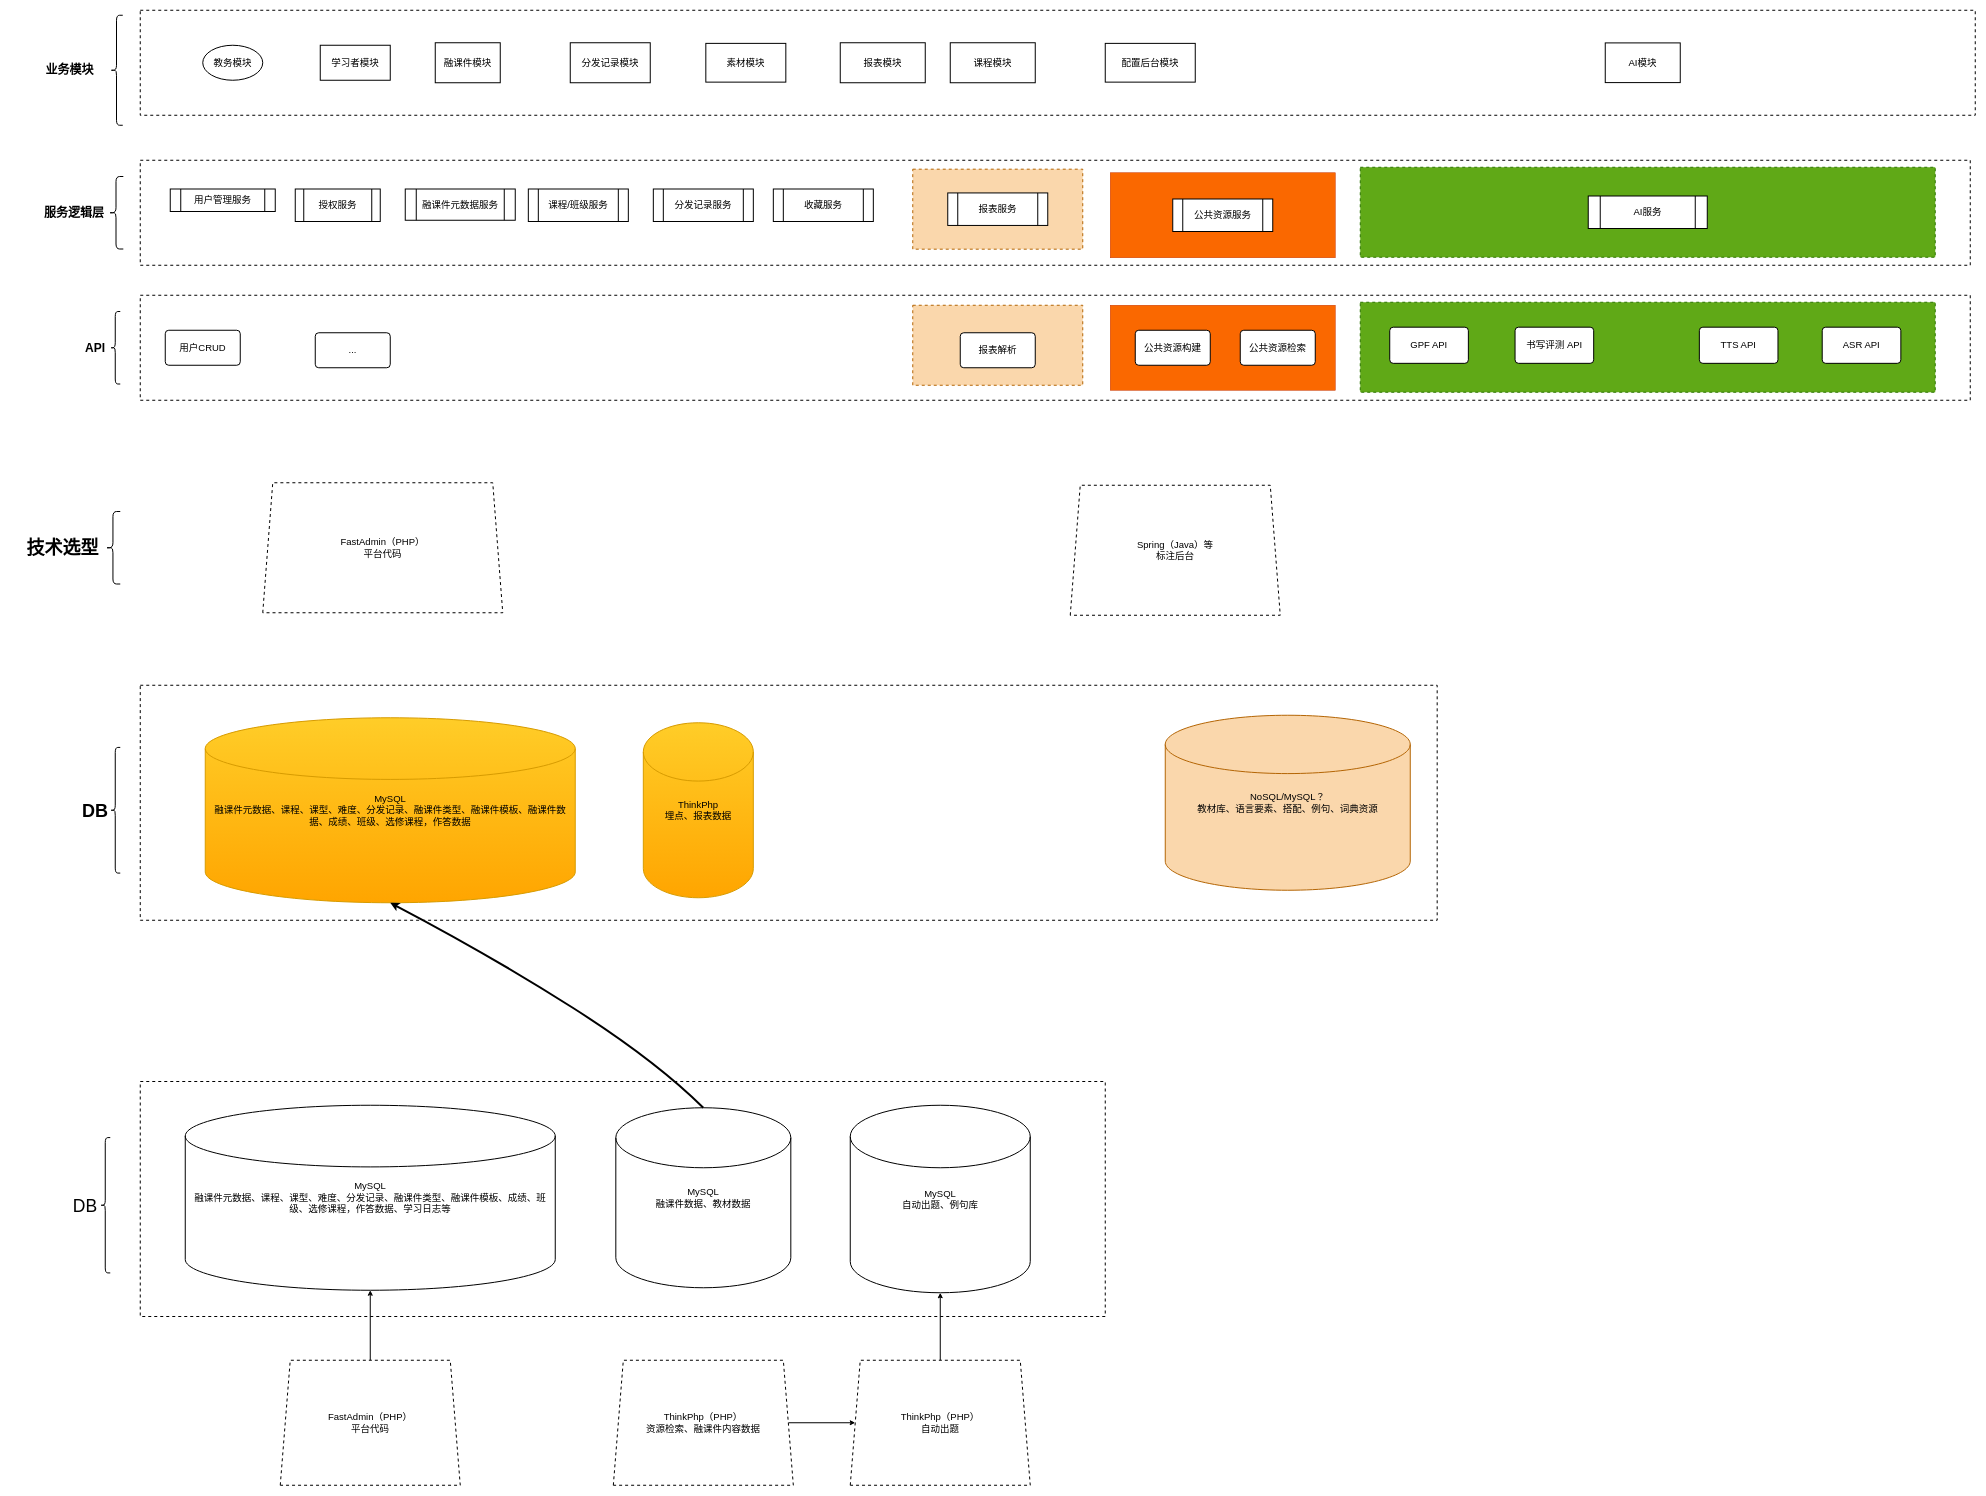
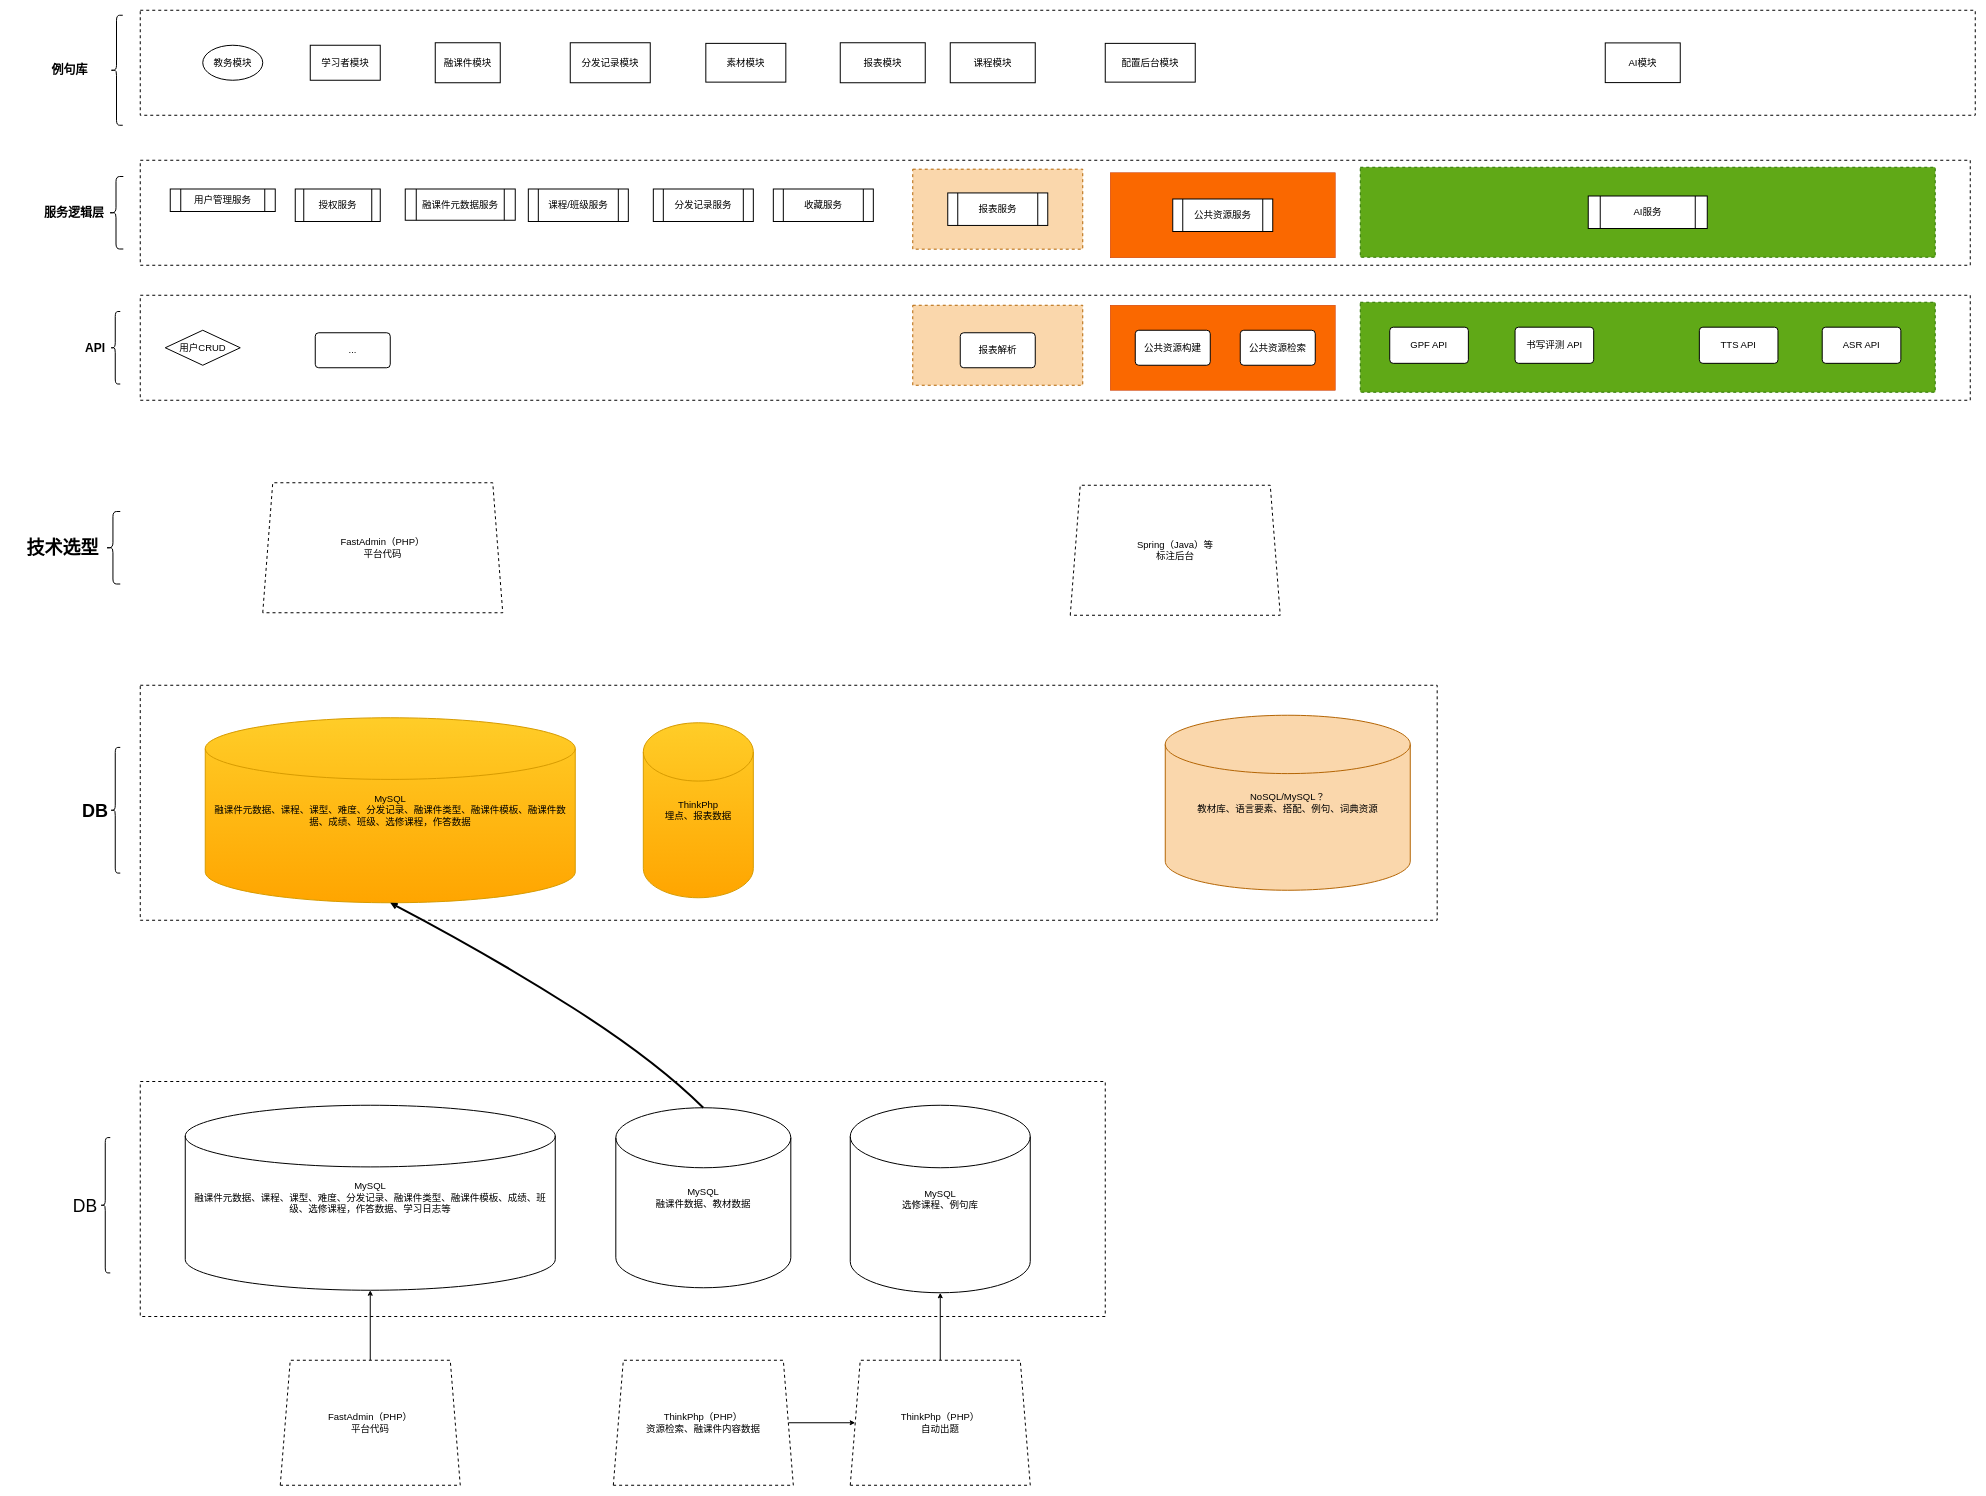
(355, 63) -> (345, 63)
(70, 70) -> (70, 70)
(203, 348) -> (203, 348)
(397, 906) -> (396, 906)
(940, 1199) -> (940, 1199)
